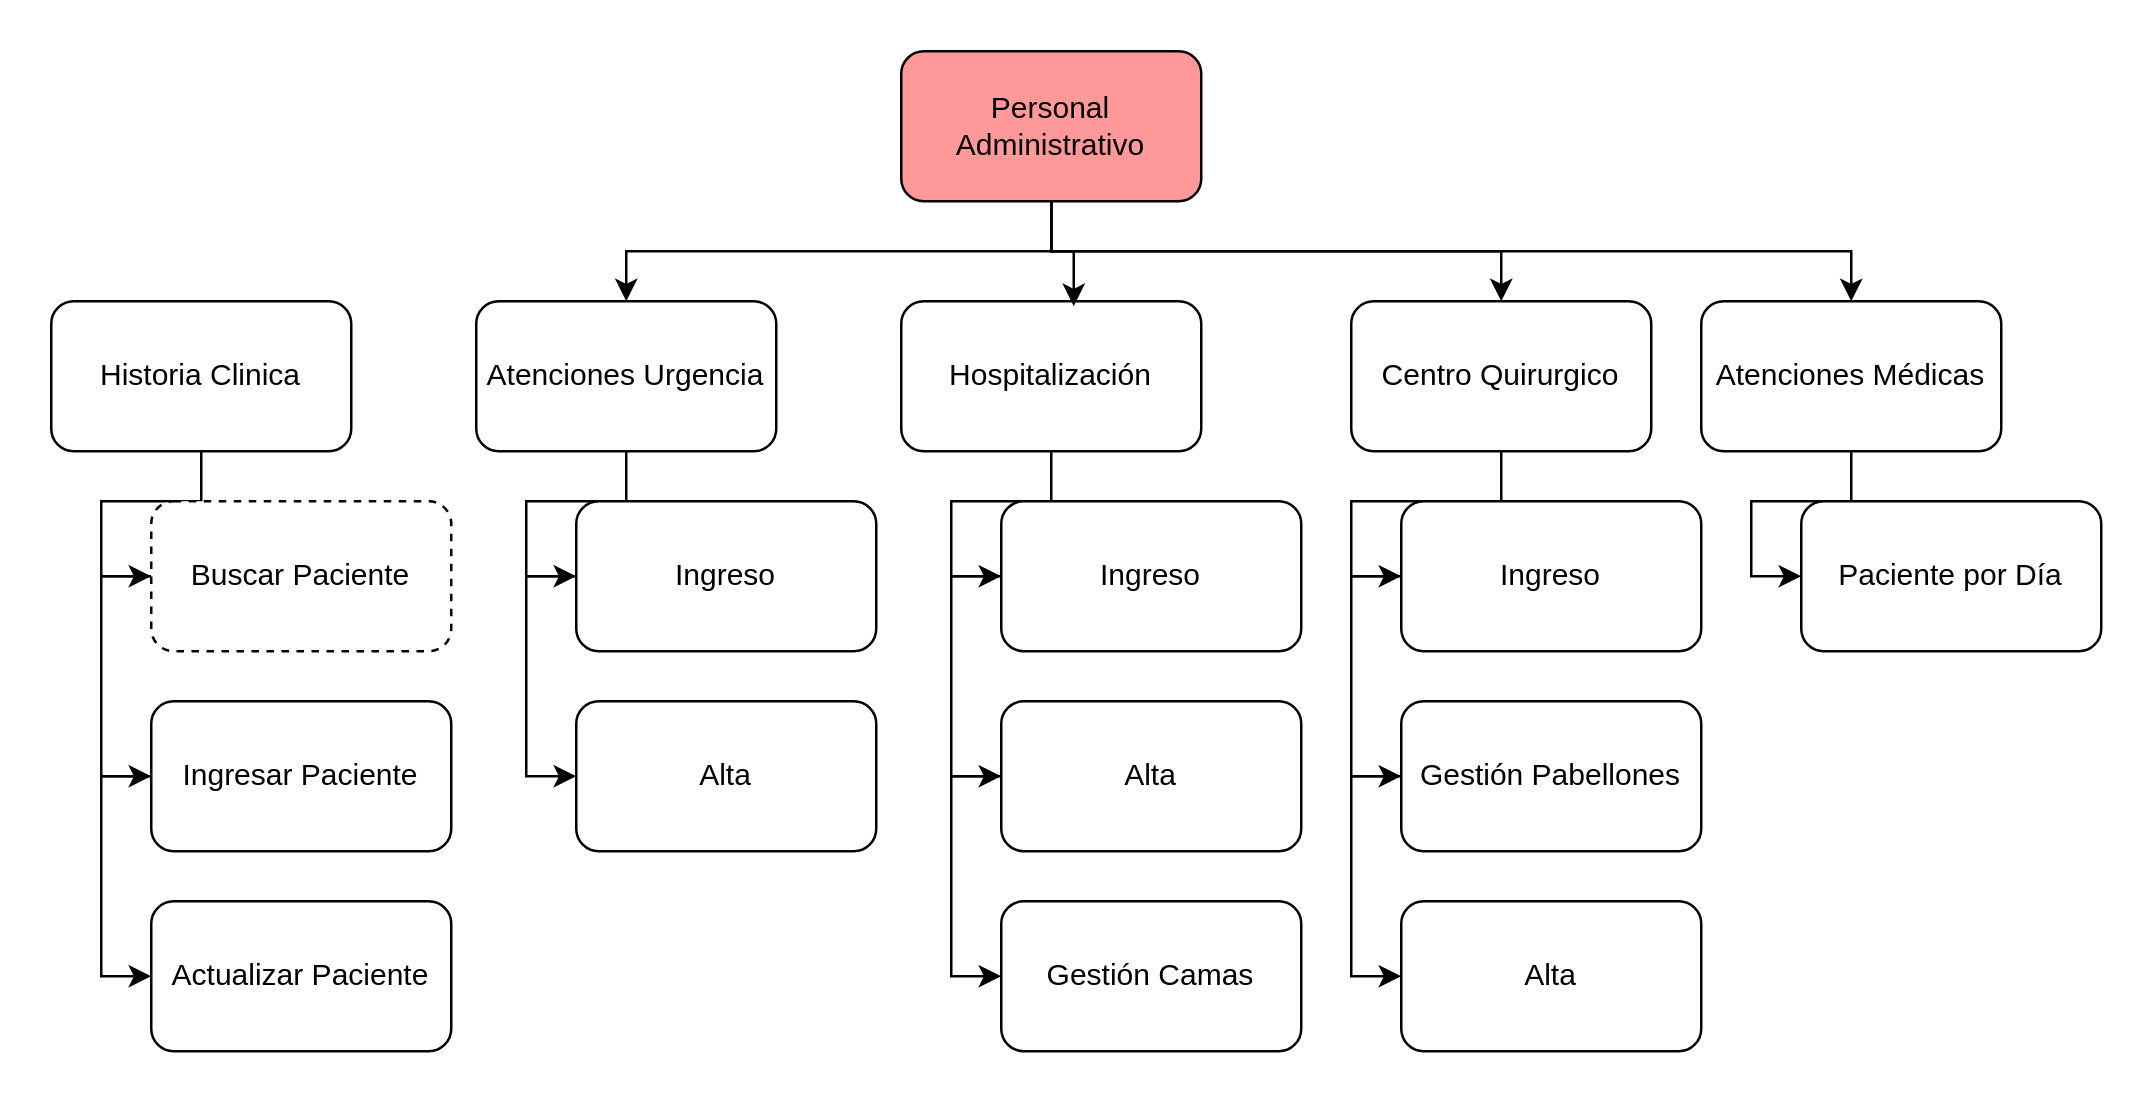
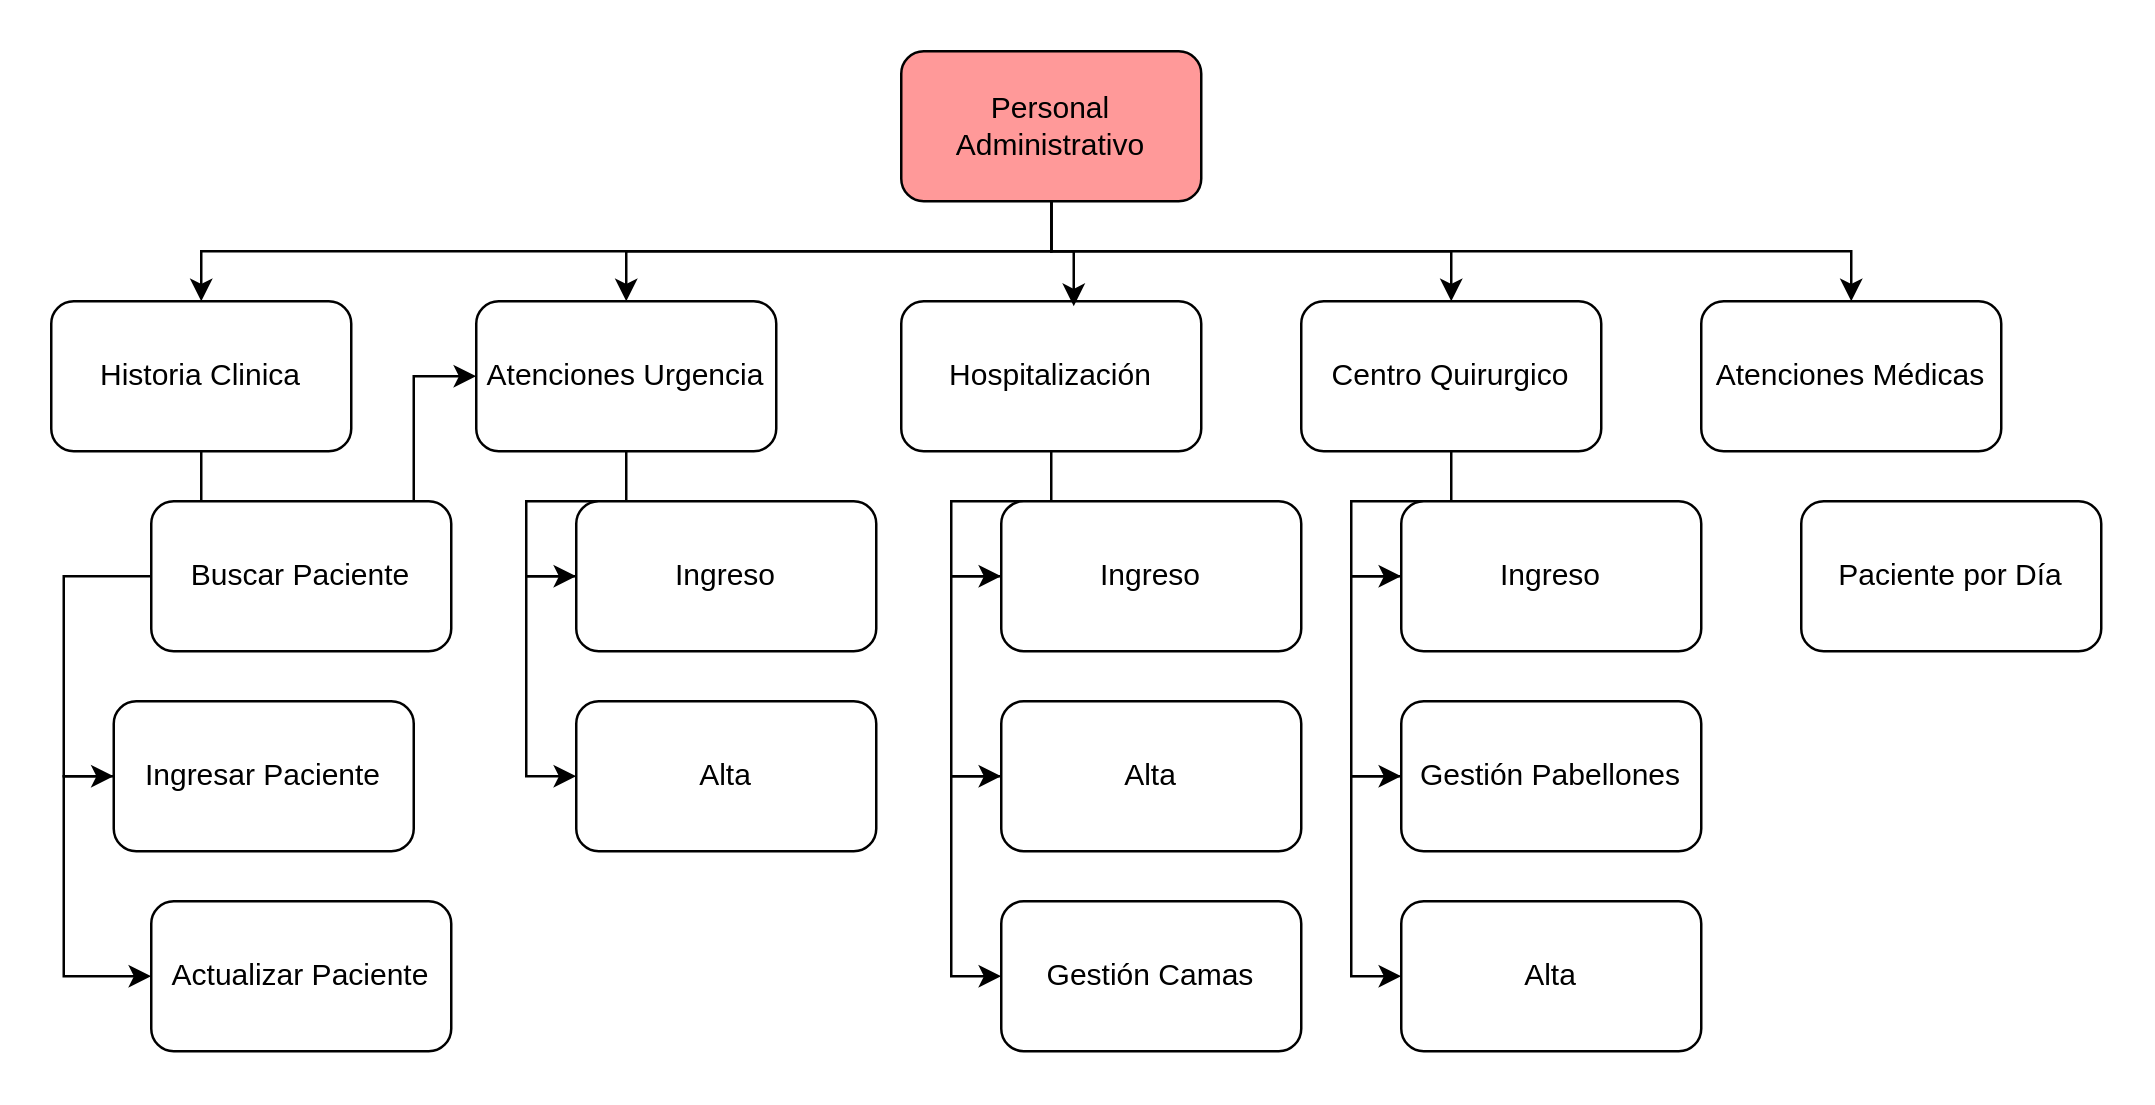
none -> (395, 251)
(1501, 376) -> (1451, 376)
(101, 501) -> (392, 501)
(1751, 521) -> none
(301, 576) -> (301, 576)
(301, 776) -> (264, 776)
